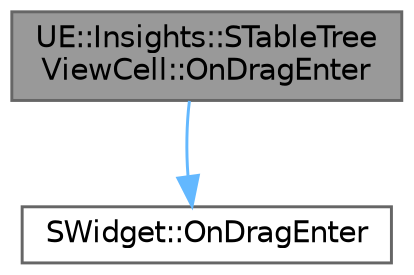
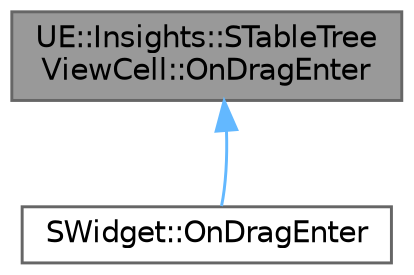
(187, 138) -> (226, 169)
